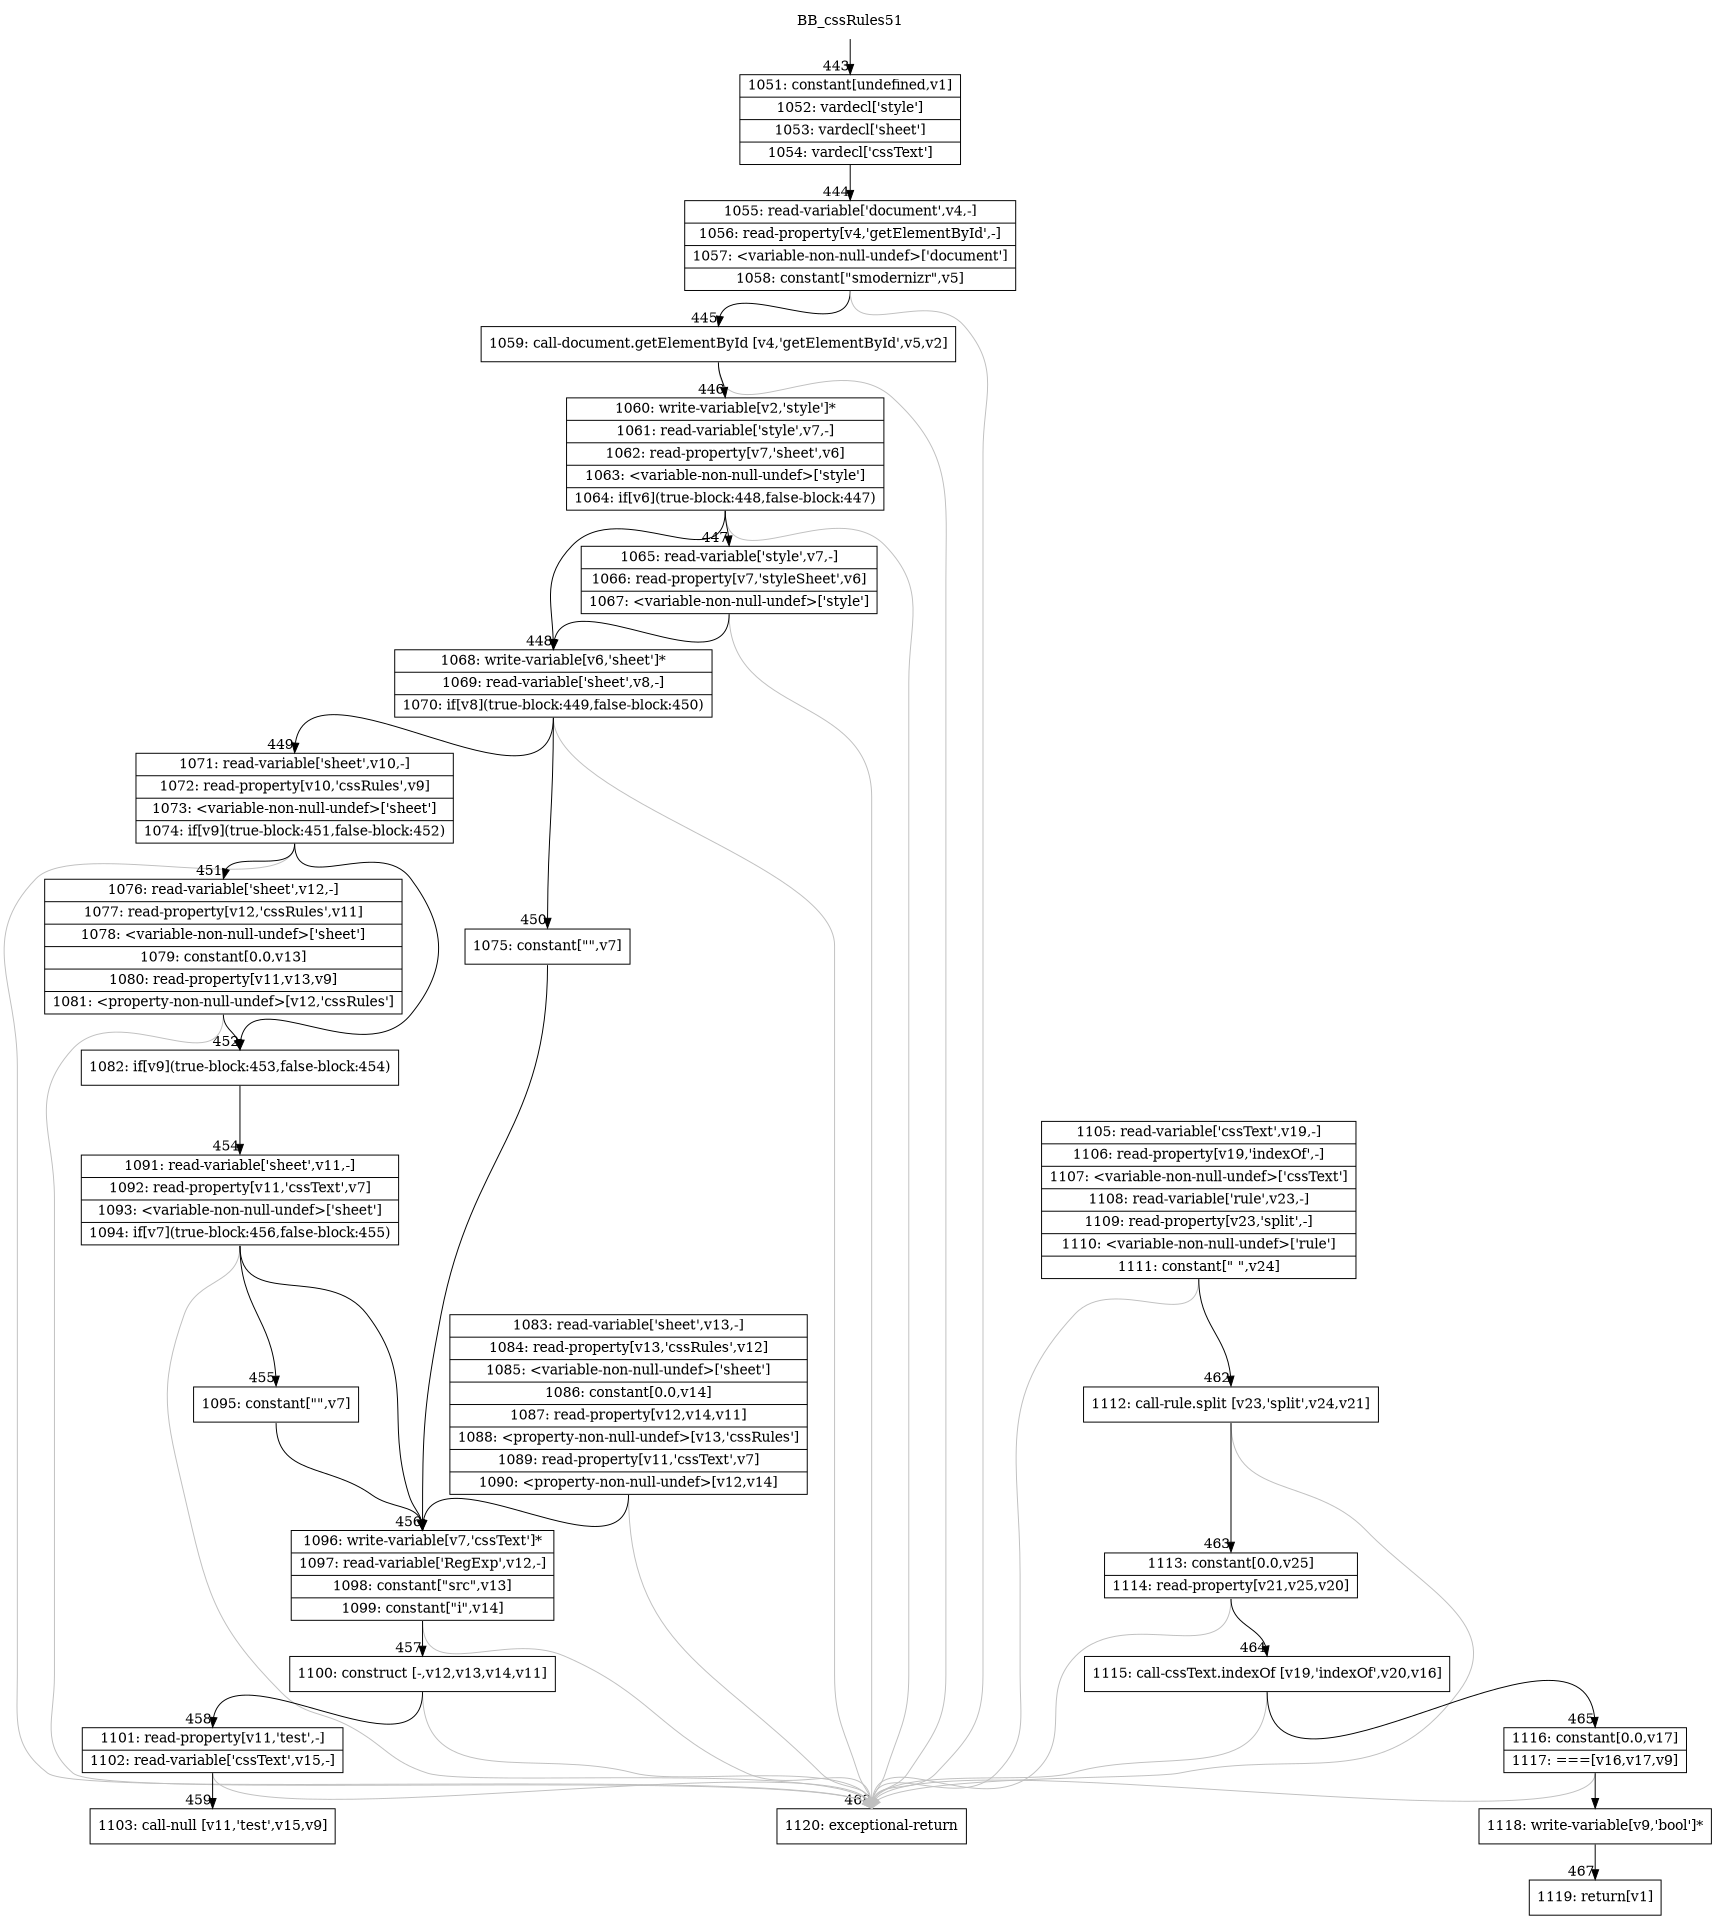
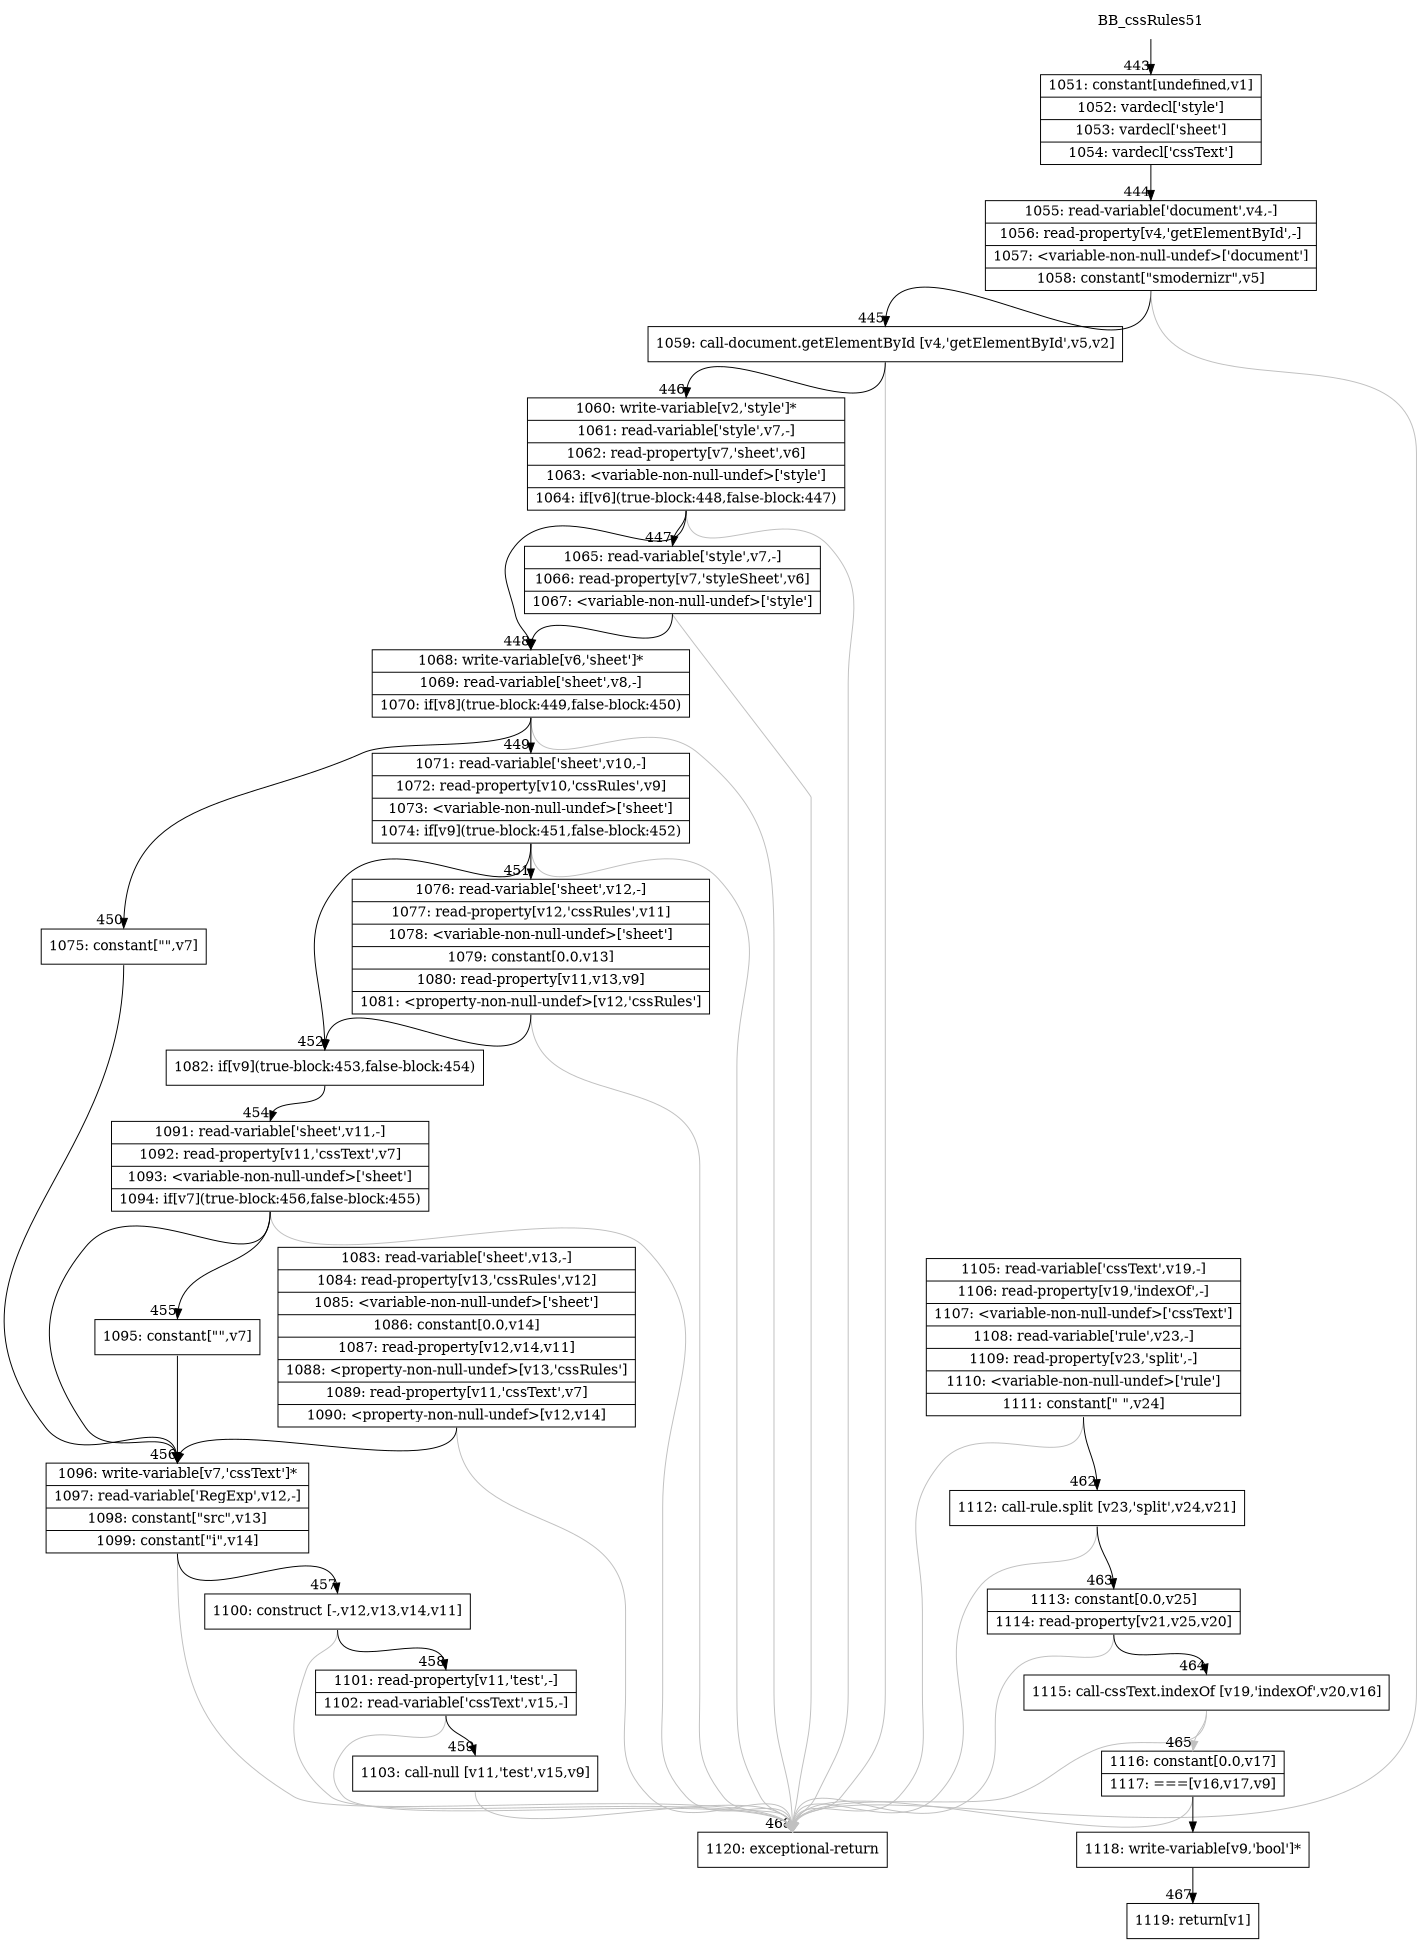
(1426, 1711) -> (1202, 1727)
none -> (596, 1815)
